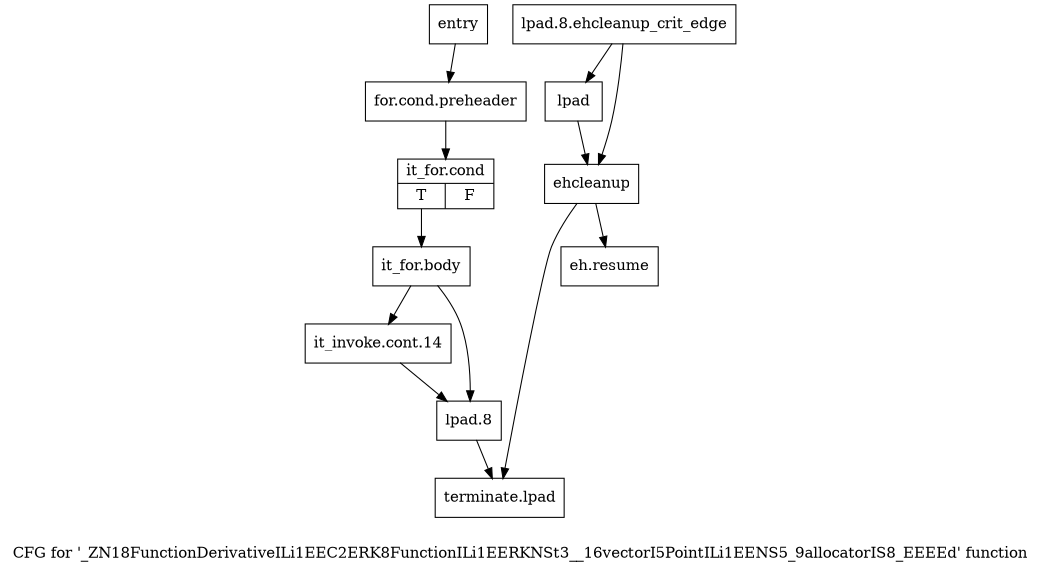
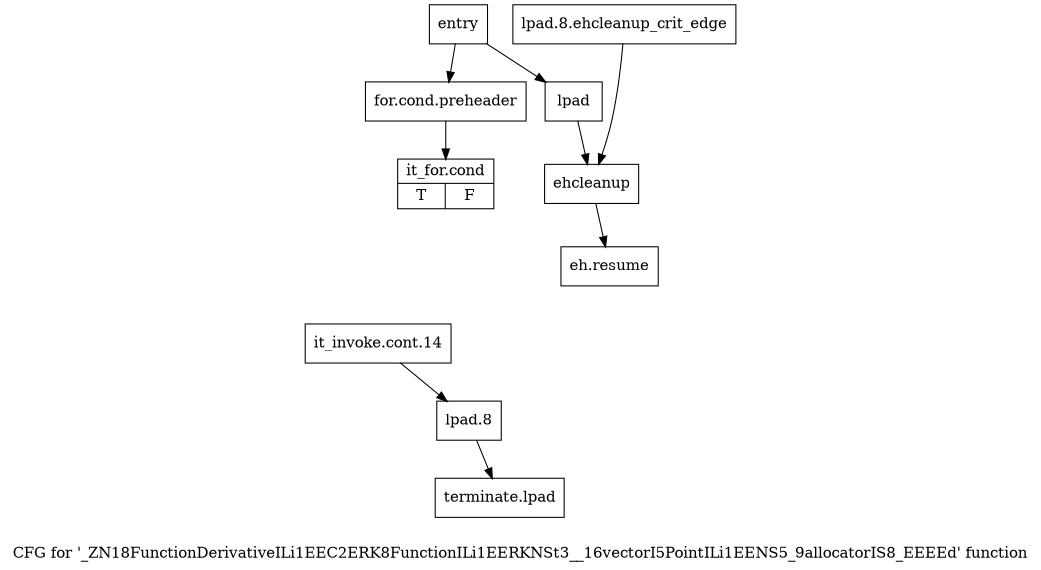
(602, 59) -> (512, 60)
(421, 266) -> none
(531, 332) -> none
